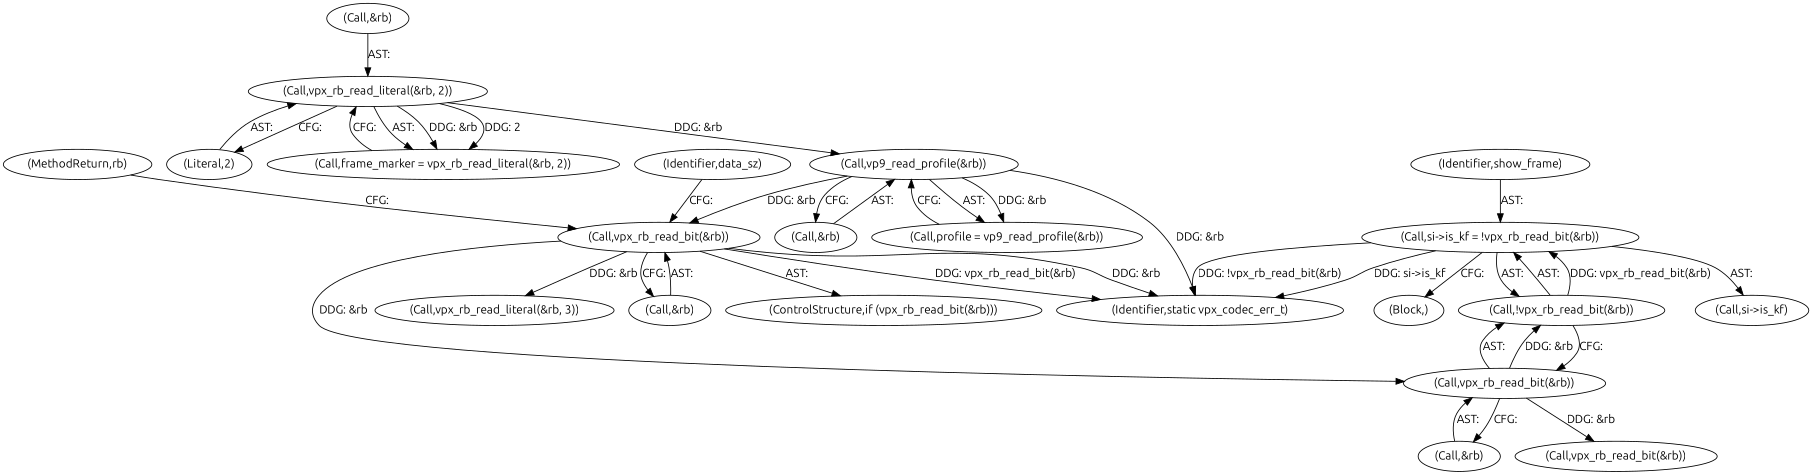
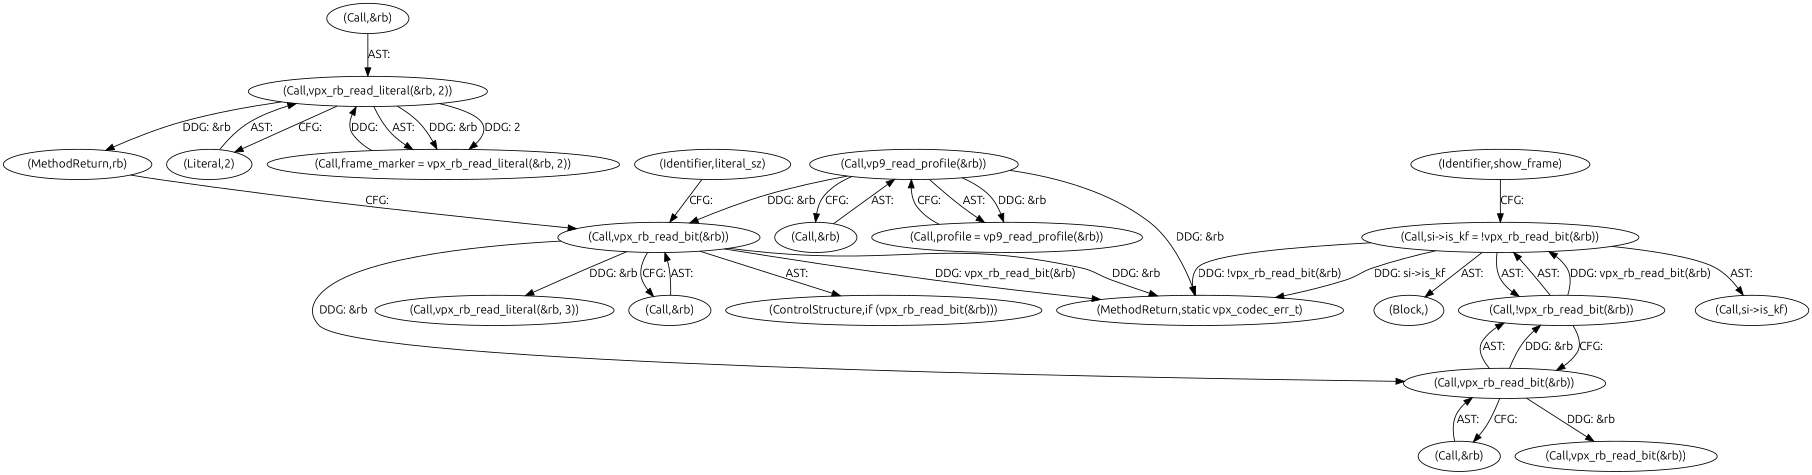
(366, 128) -> (366, 128)
(639, 128) -> (196, 118)
(713, 164) -> (713, 164)
(1514, 201) -> (1514, 201)
(1474, 274) -> (1474, 274)
(1200, 310) -> (1200, 310)
